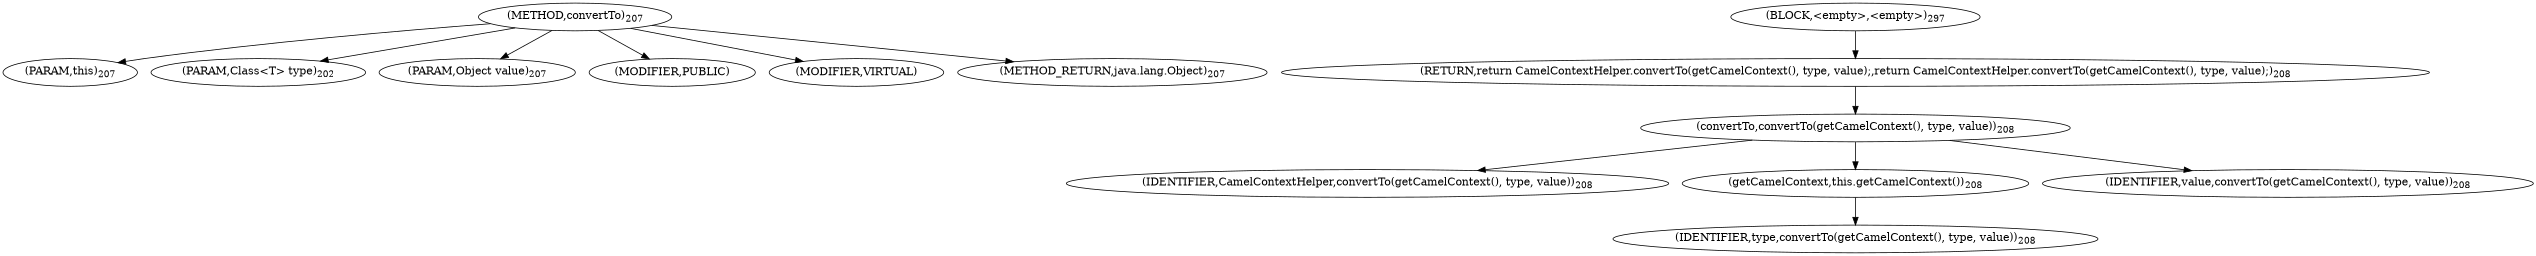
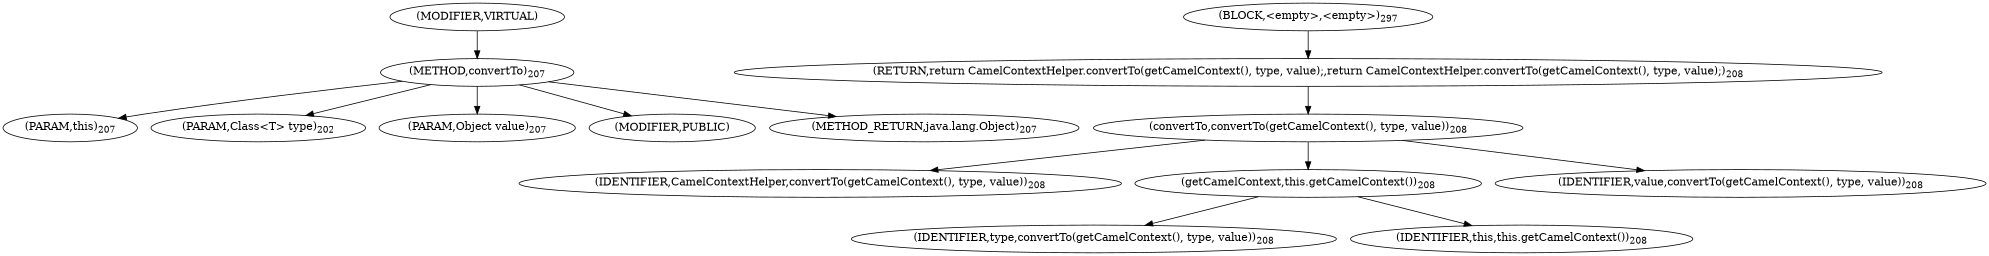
(713, 44) -> (477, 41)
none -> (1522, 239)
